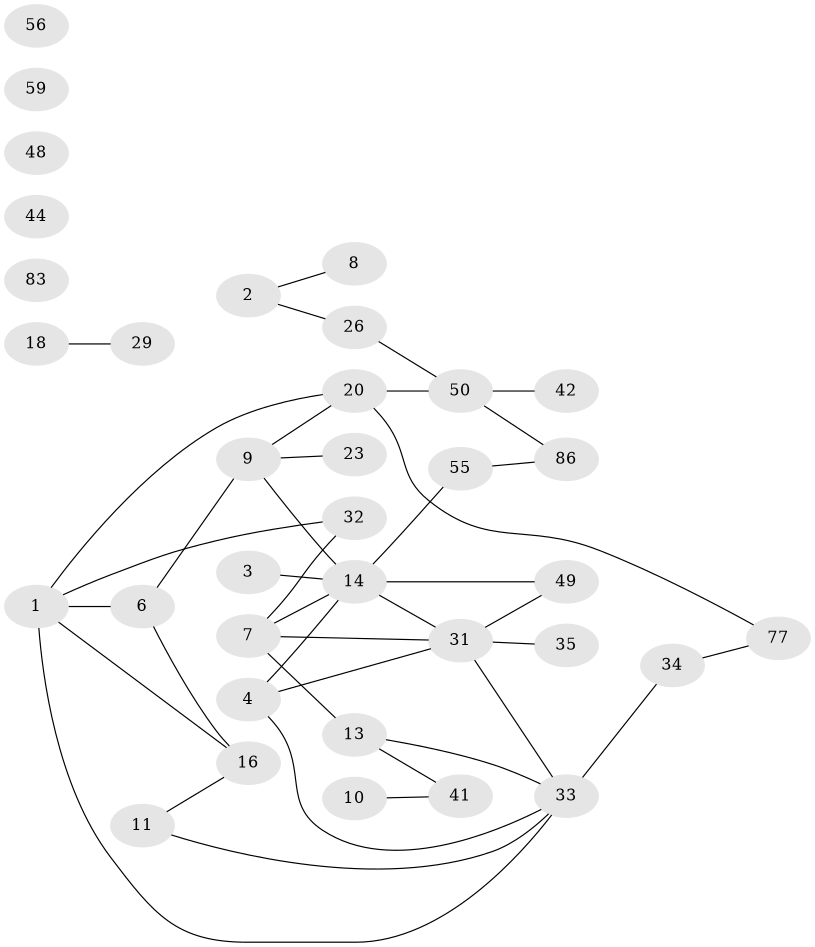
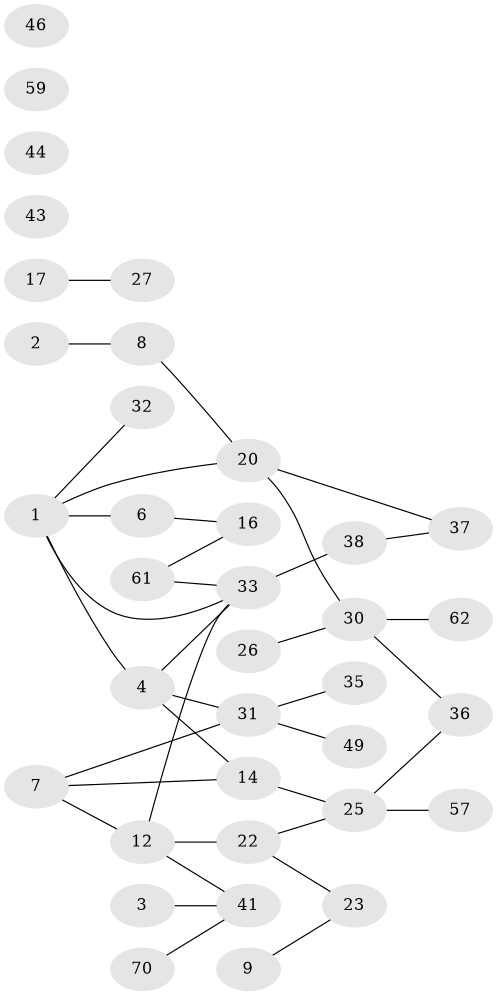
(37, 26) -> (37, 26)
(37, 153) -> none
(37, 280) -> (37, 217)
(302, 312) -> none
(37, 344) -> (37, 280)
(143, 344) -> (143, 280)
(461, 391) -> (355, 620)
(567, 391) -> (461, 620)
(302, 425) -> (197, 401)
(567, 459) -> (461, 715)
(461, 469) -> (355, 810)
(295, 518) -> none
(195, 533) -> none
(293, 576) -> (196, 906)
(461, 582) -> none
(295, 586) -> none
(407, 611) -> none
(779, 638) -> (461, 529)
(673, 665) -> (355, 543)
(143, 685) -> (83, 605)
(514, 719) -> none
(355, 735) -> (143, 842)
(355, 799) -> (143, 969)
none -> (461, 810)
(143, 826) -> (143, 579)
none -> (249, 842)
